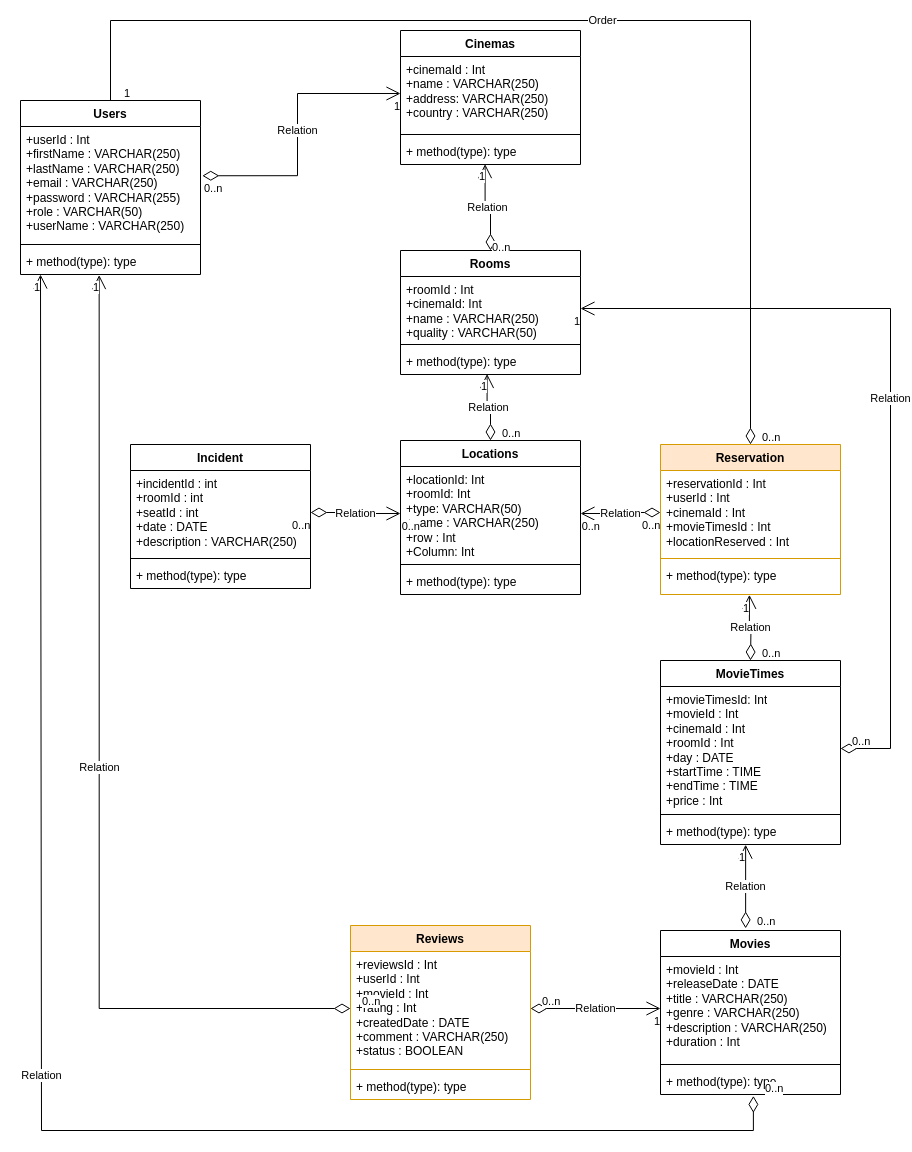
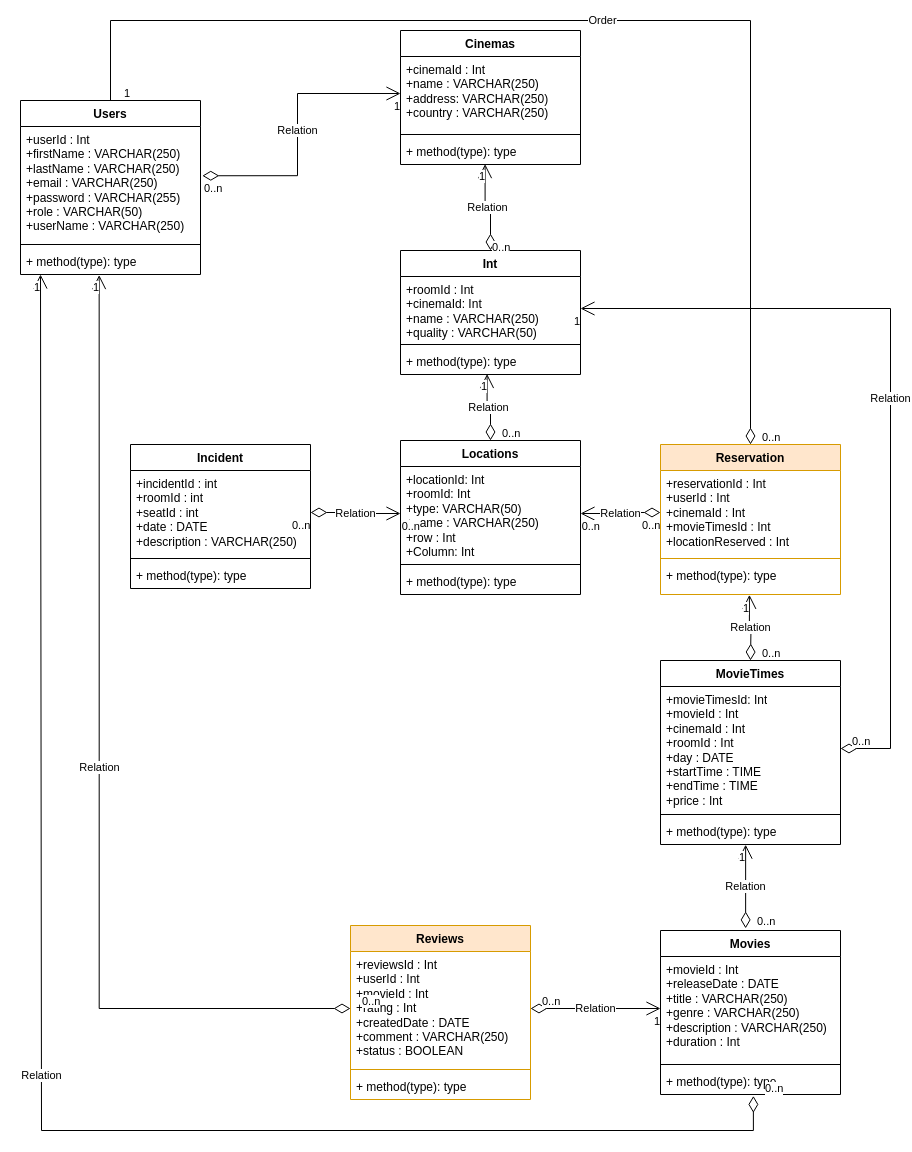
(491, 265) -> (491, 265)
